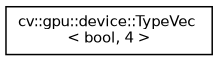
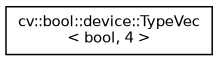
(109, 31) -> (109, 31)
